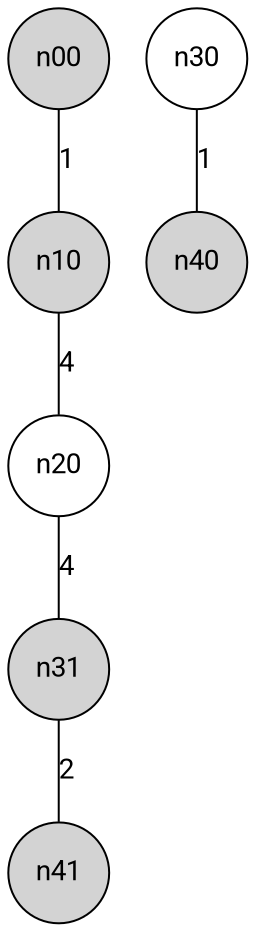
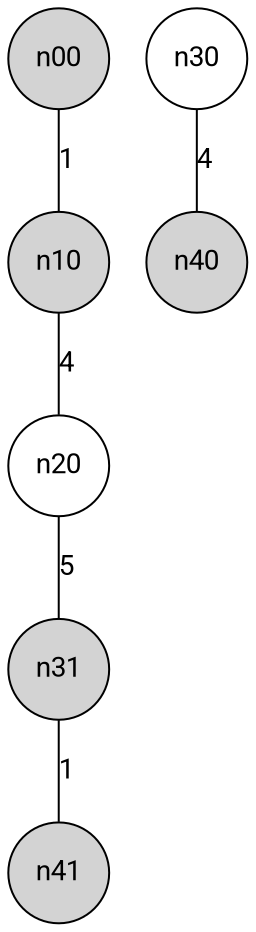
(205, 161) -> (205, 161)
(67, 568) -> (67, 568)
(67, 771) -> (67, 771)
